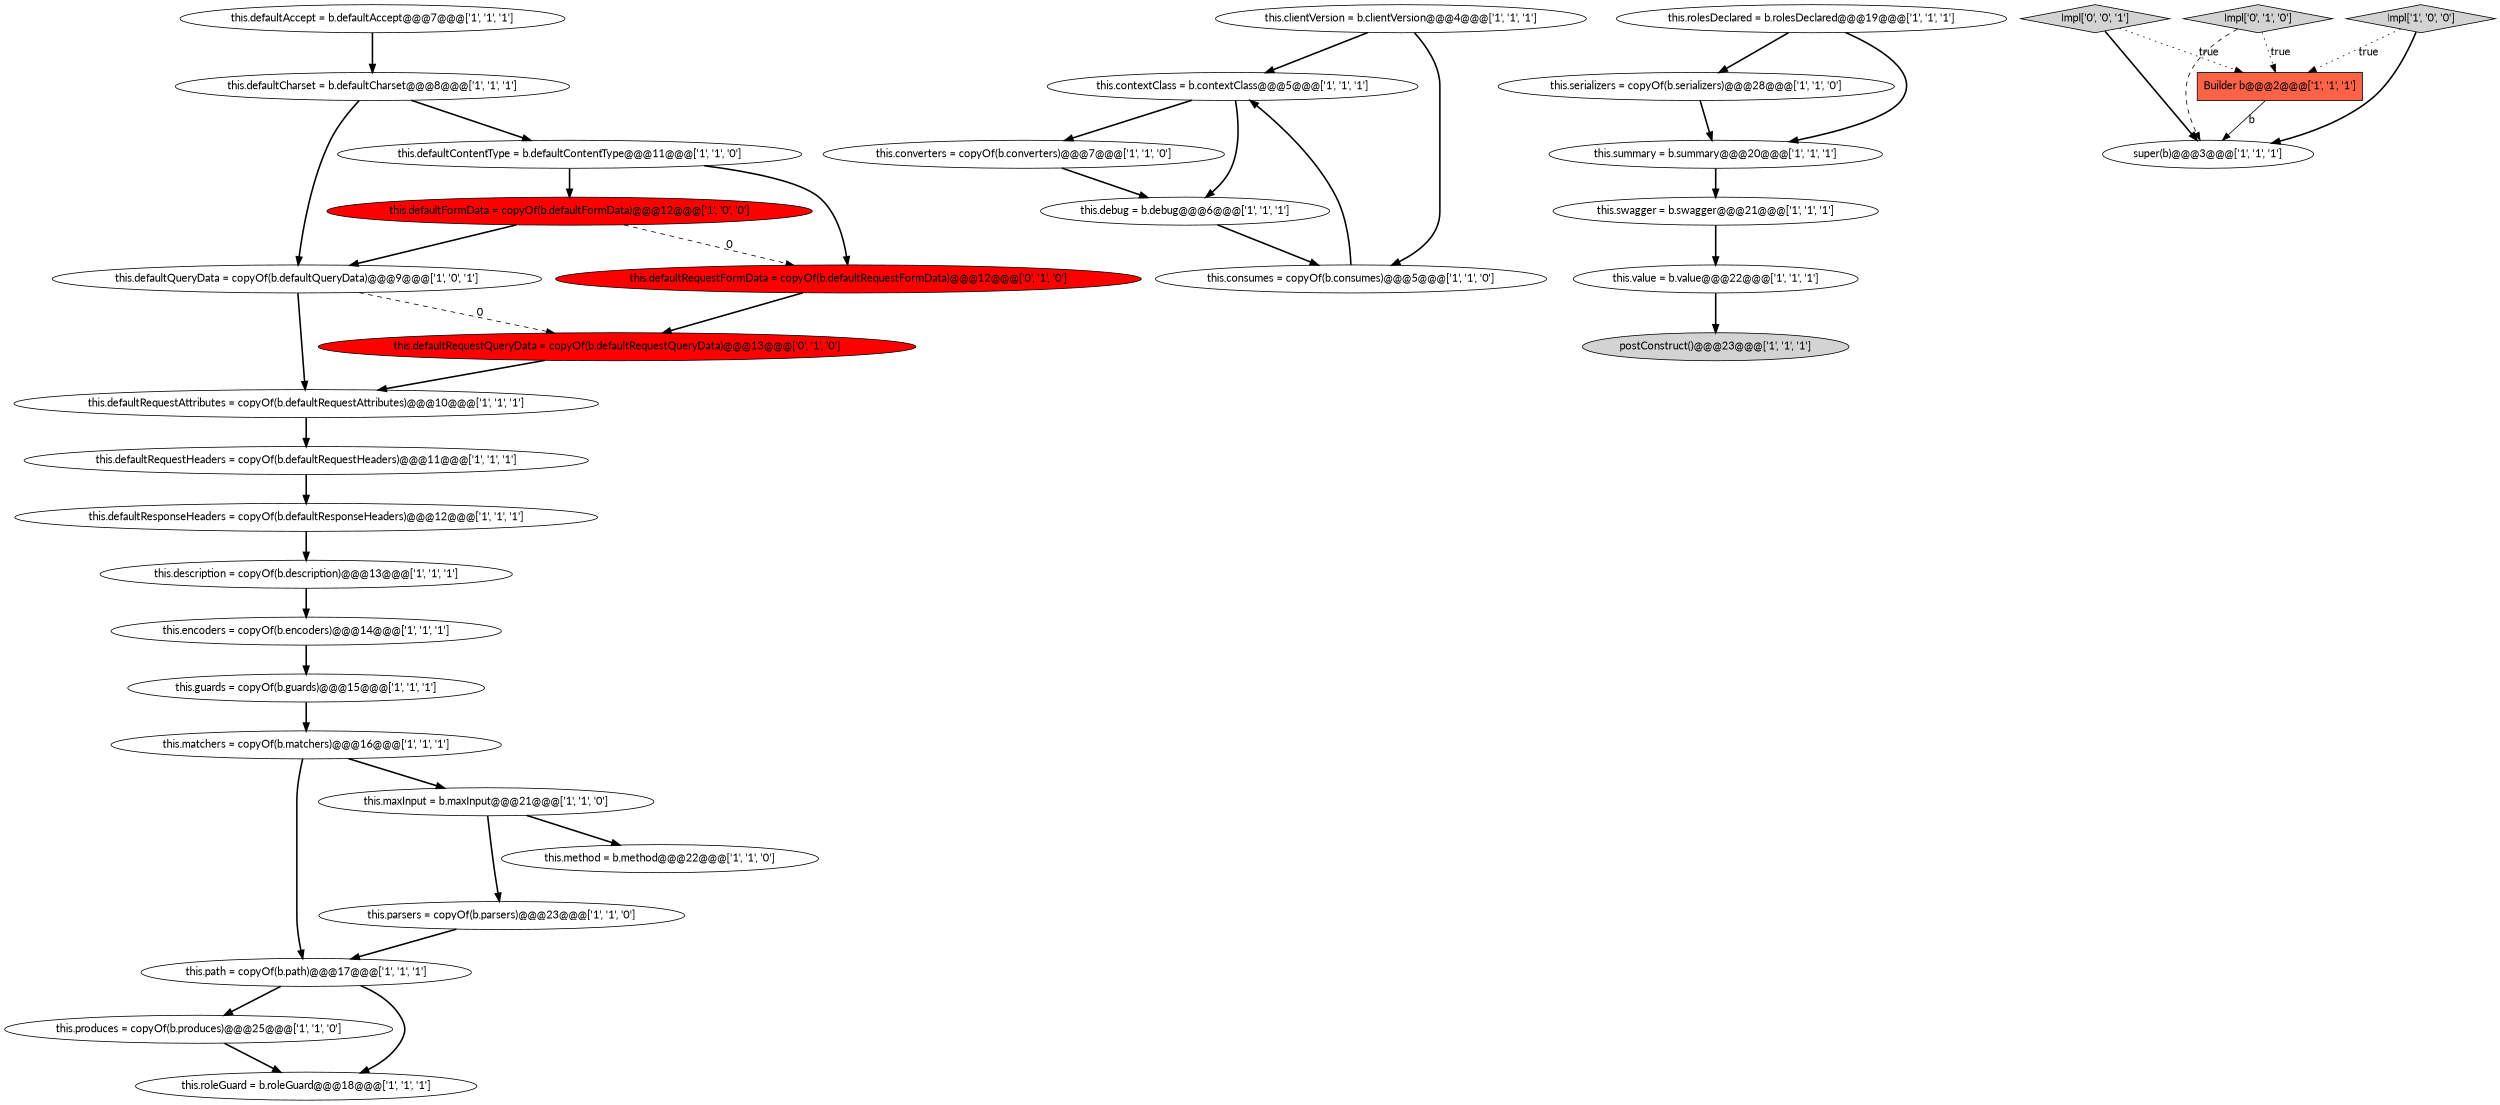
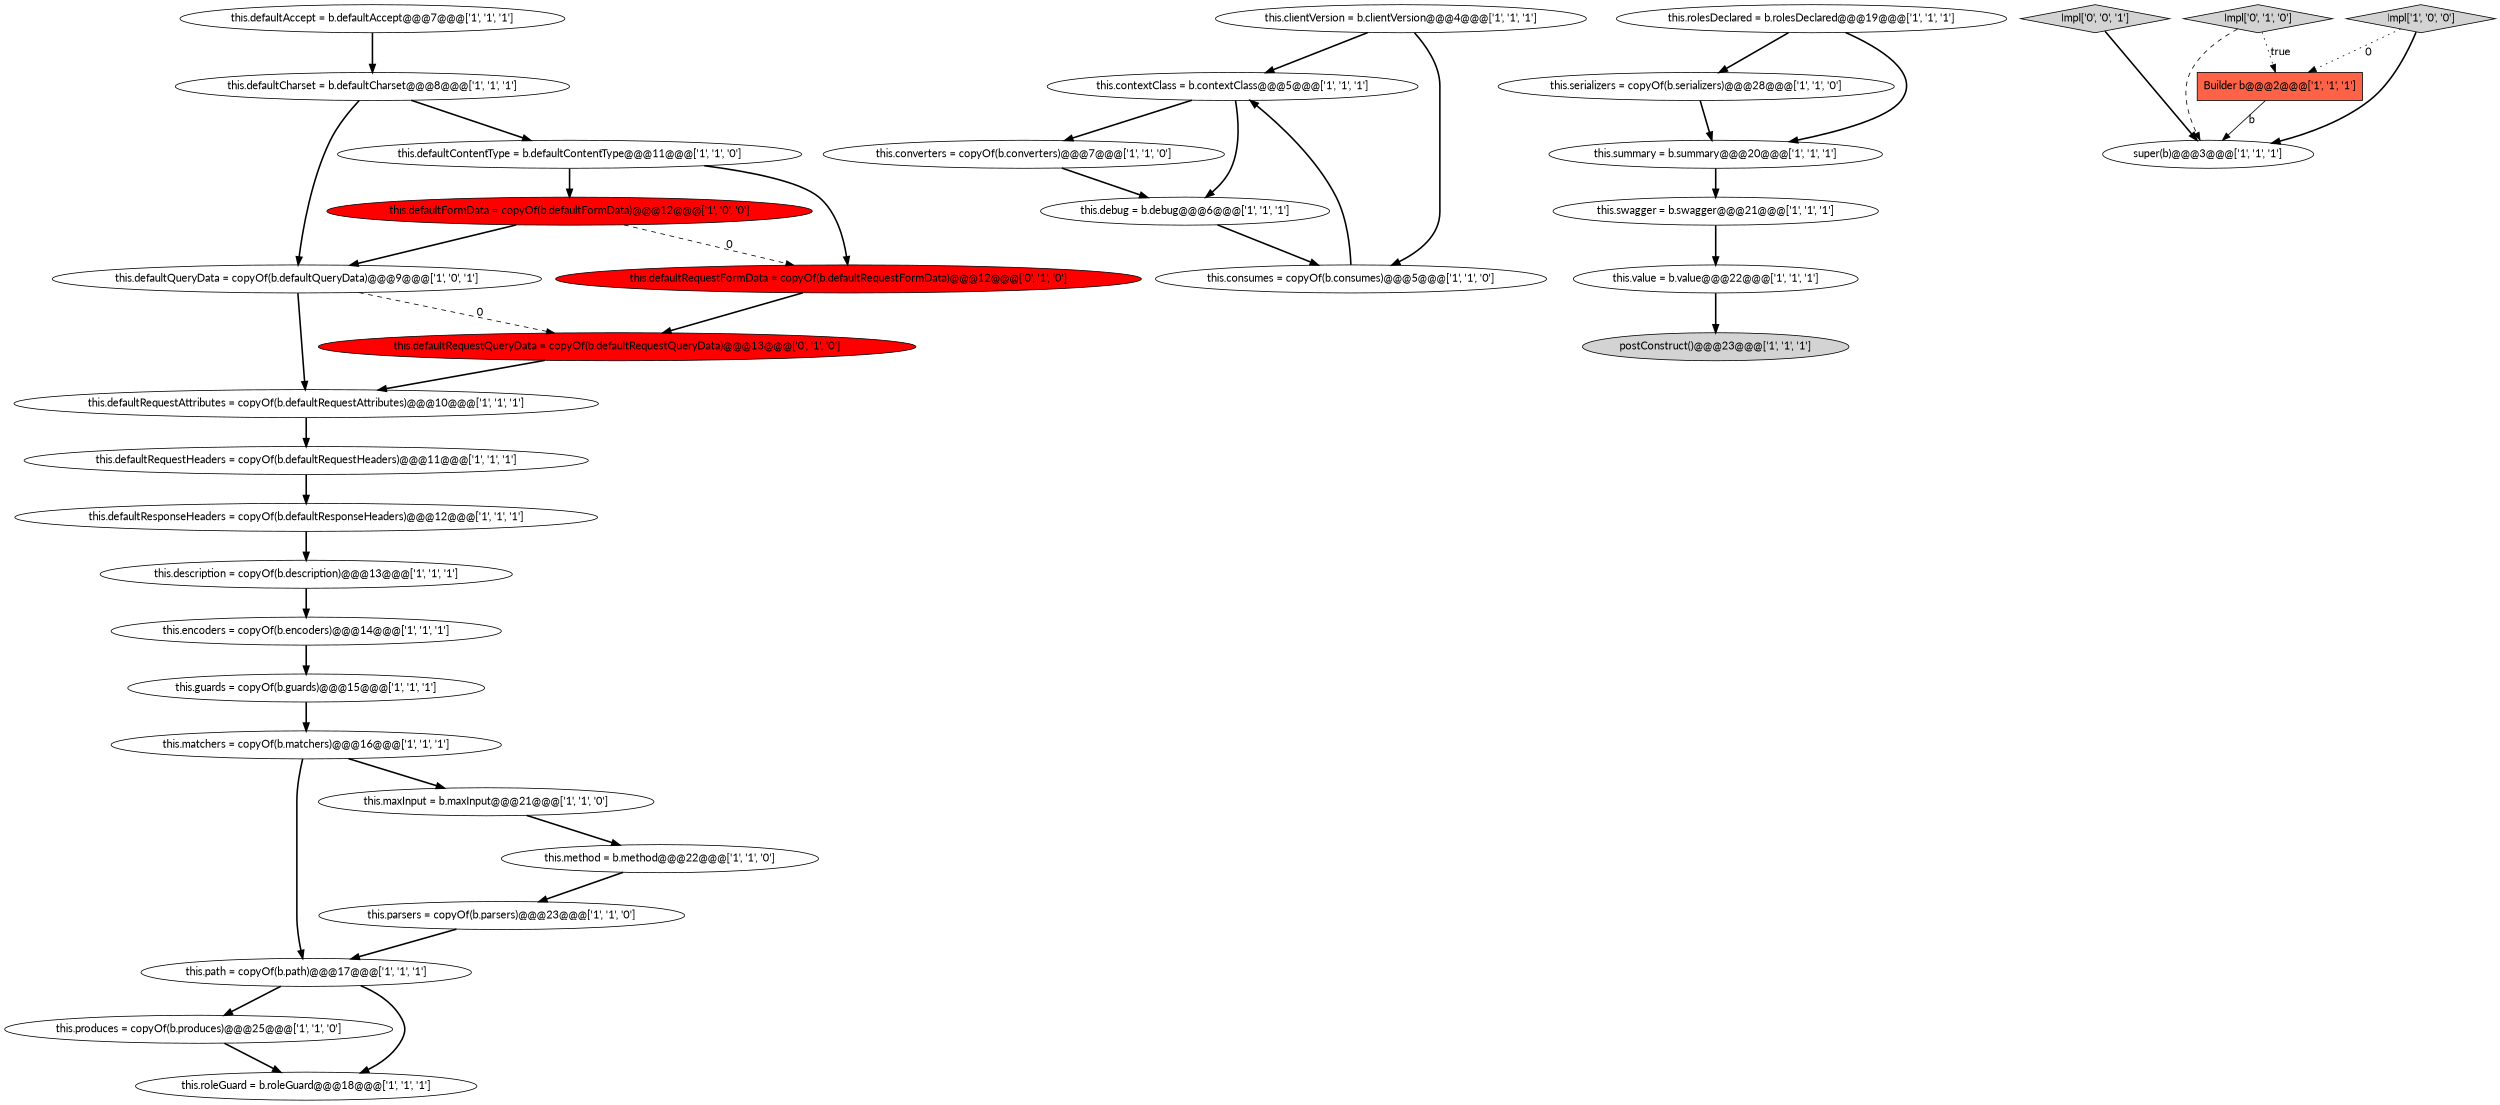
(2177, 49) -> none
(2369, 53) -> (2369, 53)
(492, 855) -> (585, 886)
